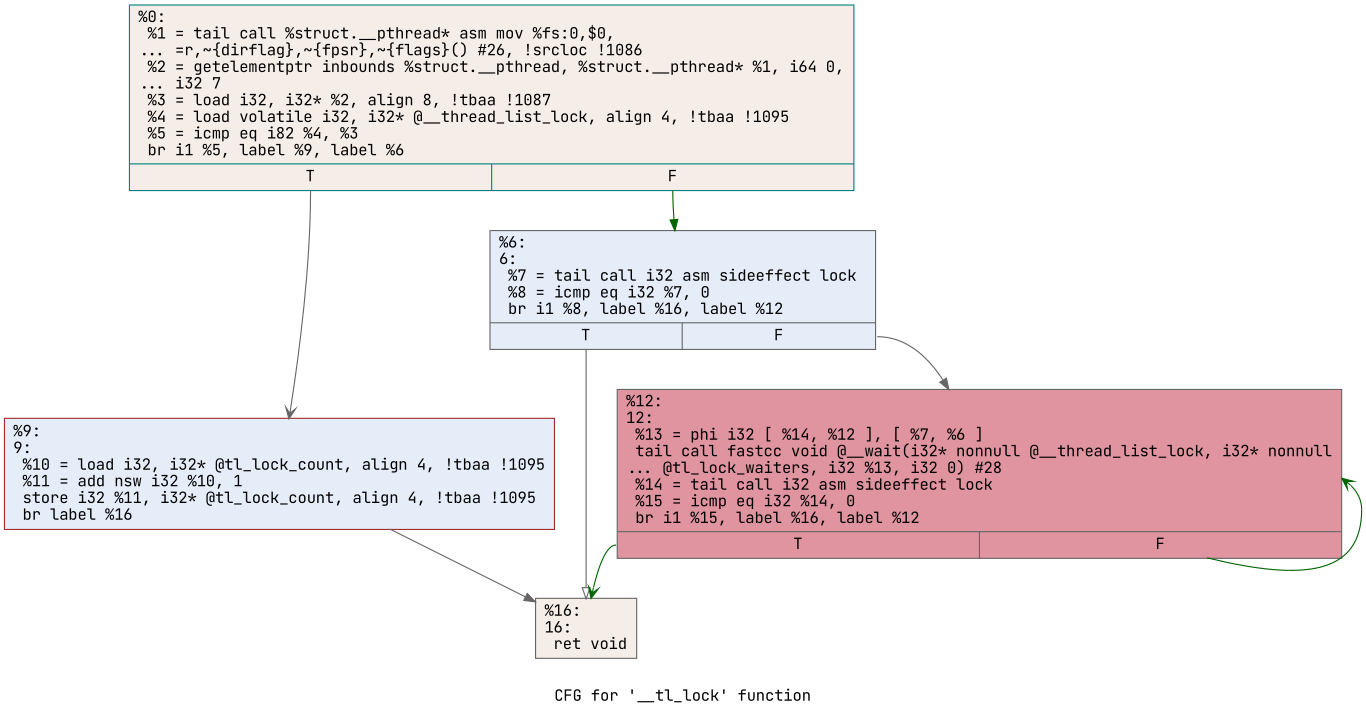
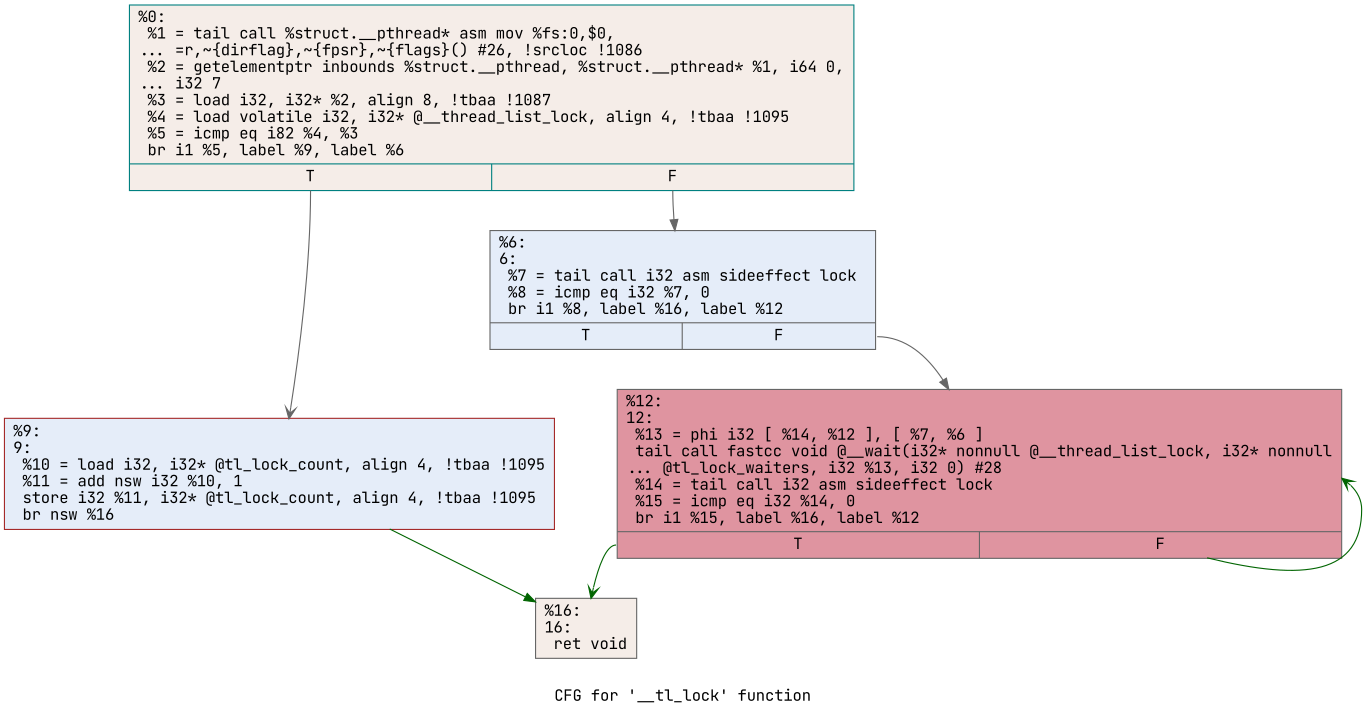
(673, 205) -> (673, 205)
(586, 468) -> none
(73, 515) -> (64, 515)
(458, 563) -> (458, 563)
